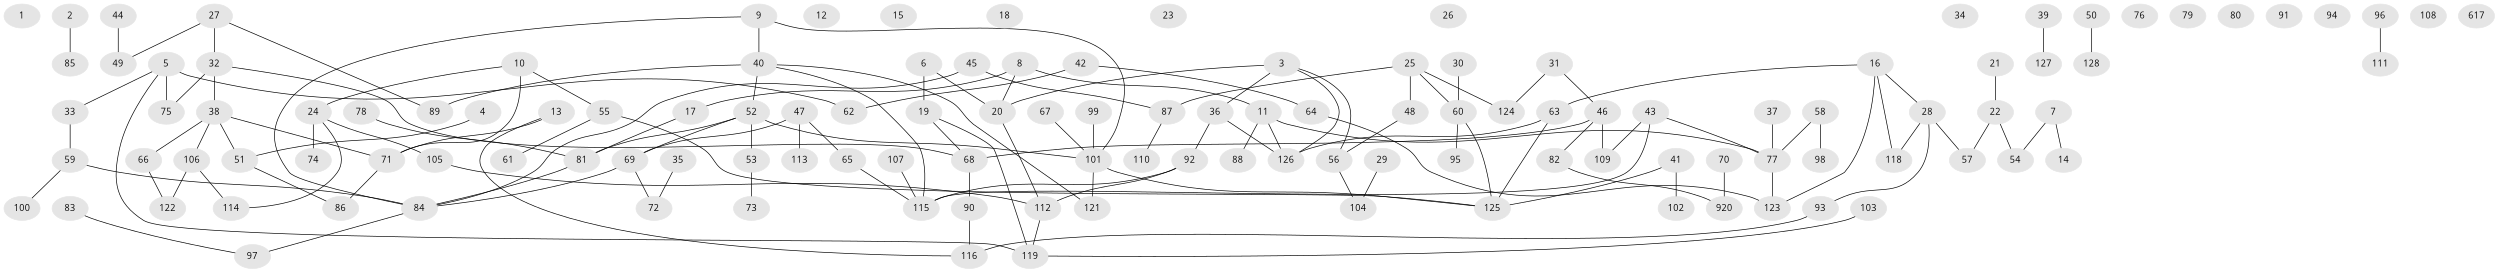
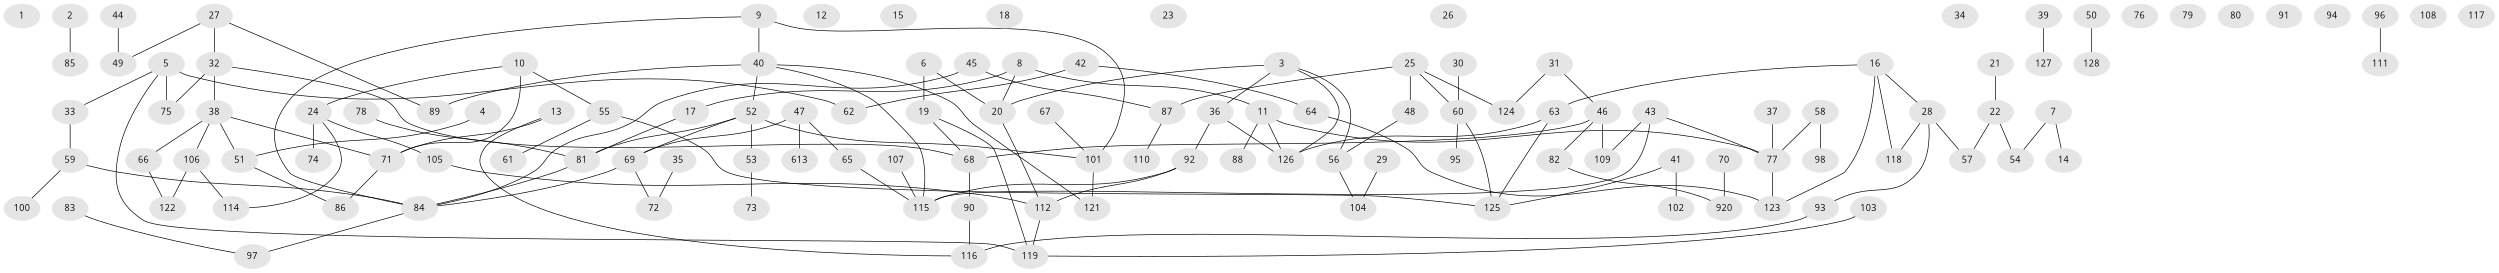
(2476, 16) -> (2476, 16)
(1094, 112) -> none
(800, 160) -> (800, 160)
(1198, 188) -> none
